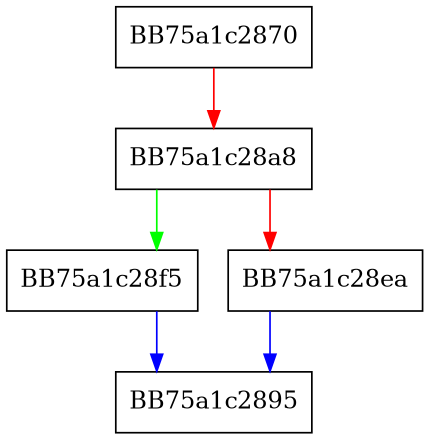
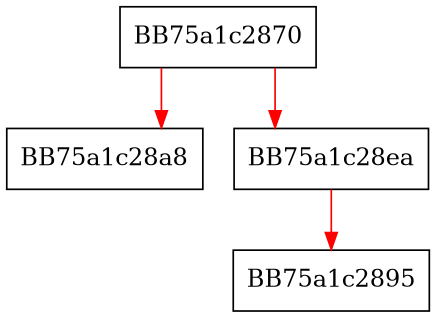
(270, 211) -> (275, 89)
(102, 281) -> none
(270, 333) -> (331, 211)
